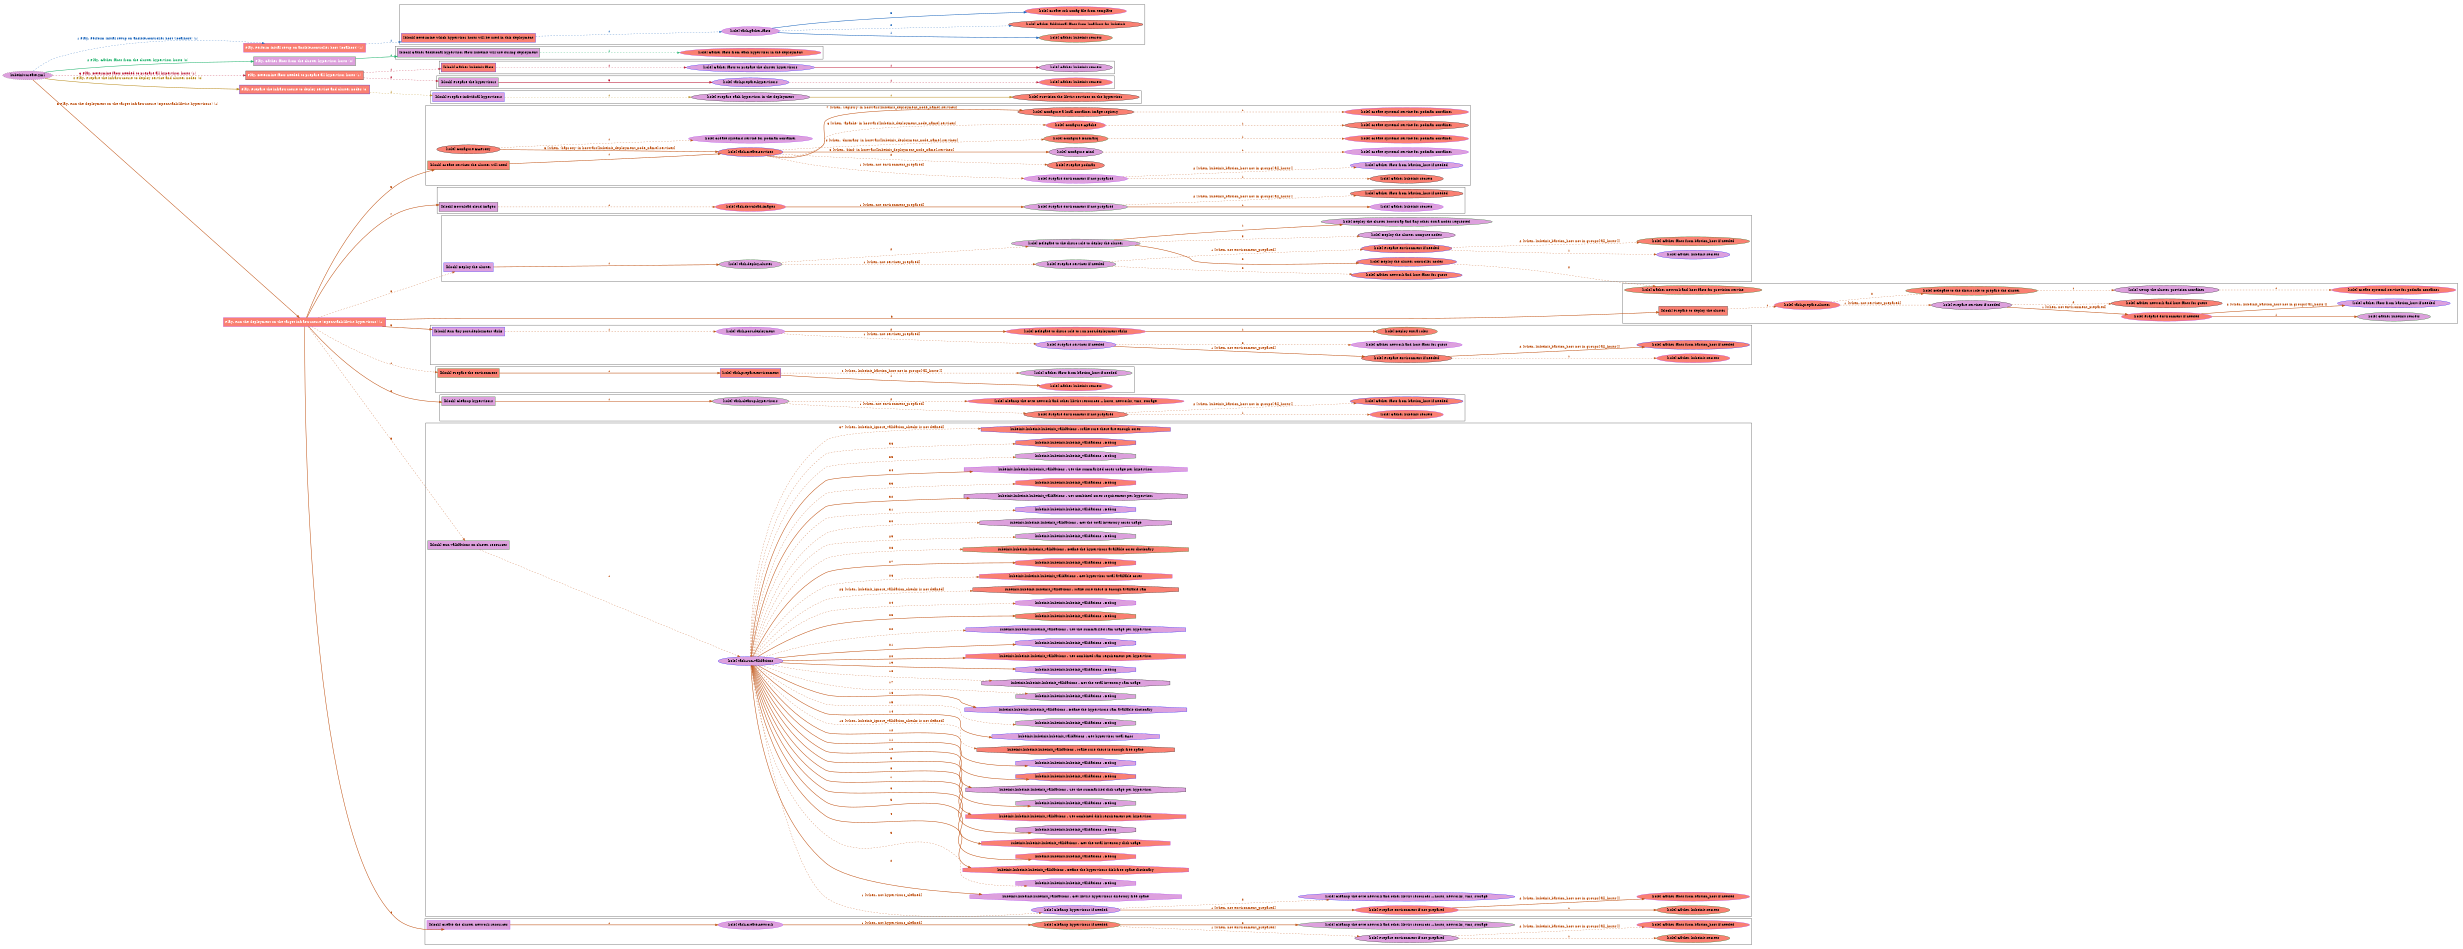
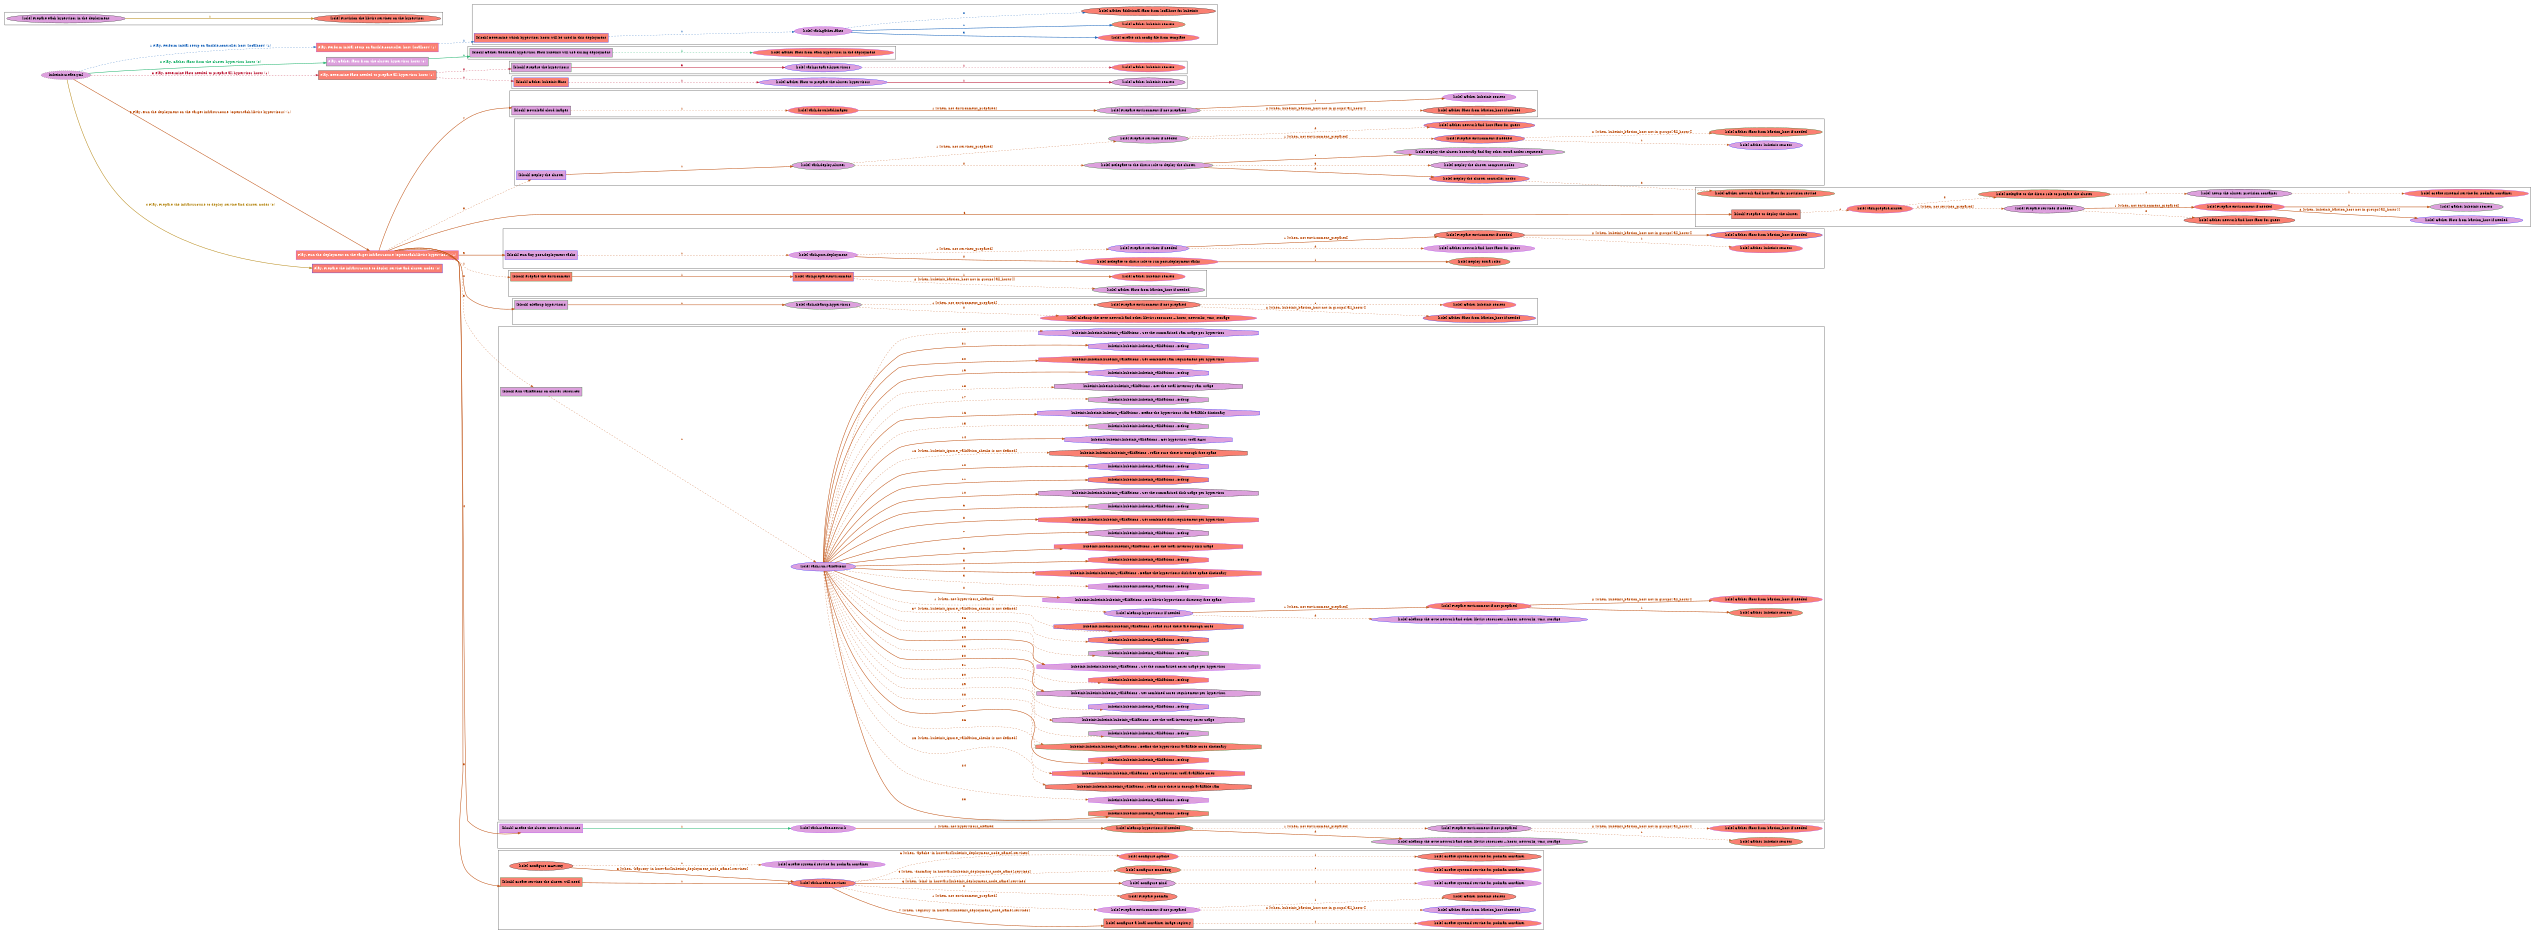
(468, 97) -> none
(1076, 112) -> (1148, 923)
(613, 925) -> (686, 828)
